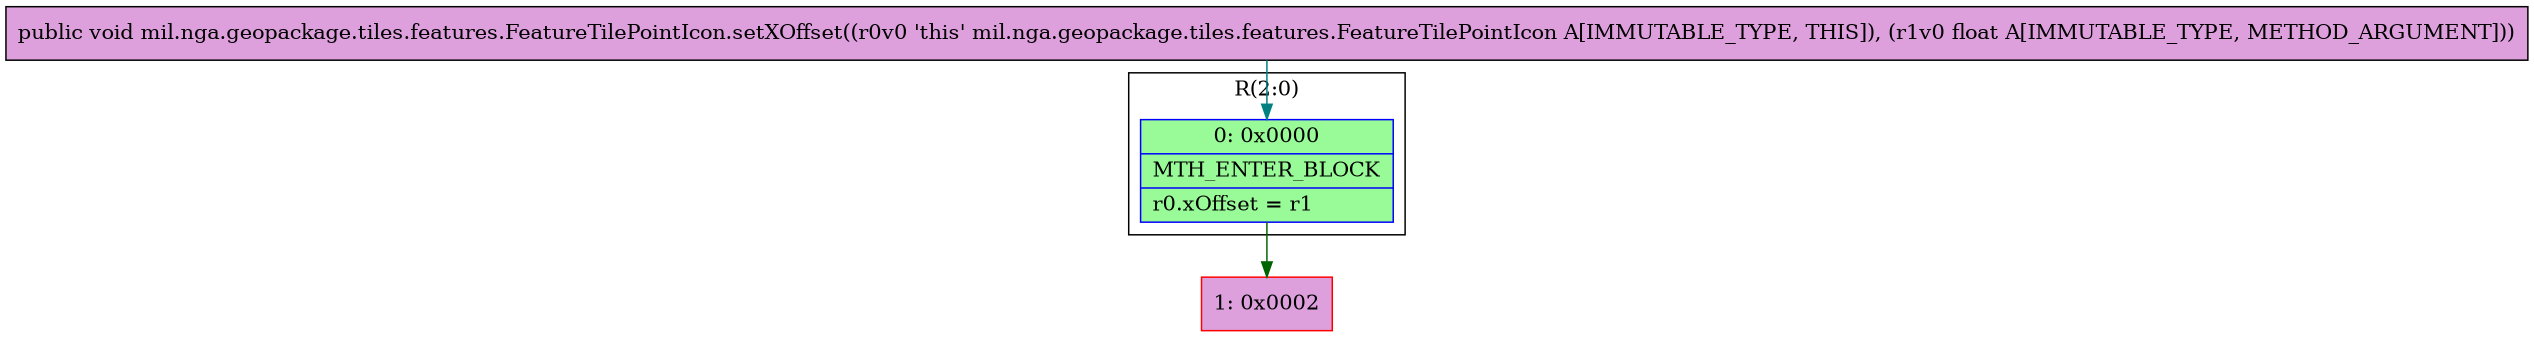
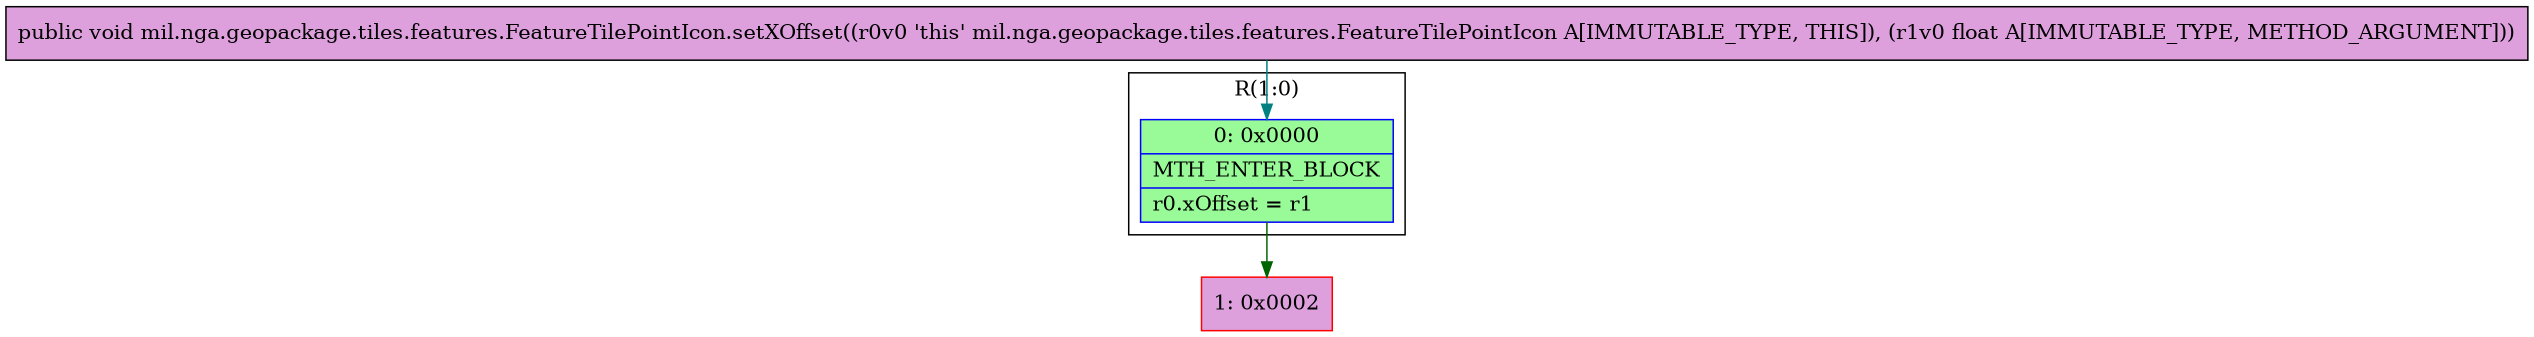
(1267, 90) -> (1267, 90)
